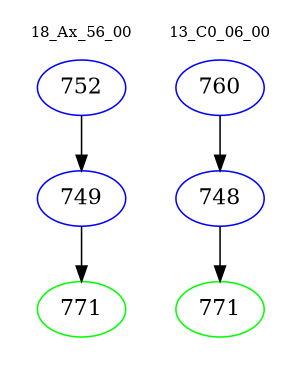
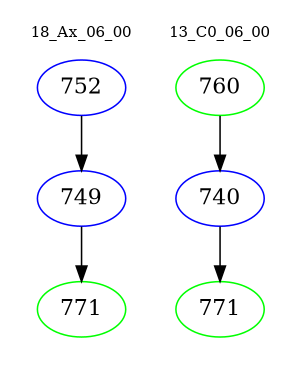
(82, 33) -> (82, 33)
(220, 88) -> (220, 88)
(220, 199) -> (220, 199)
